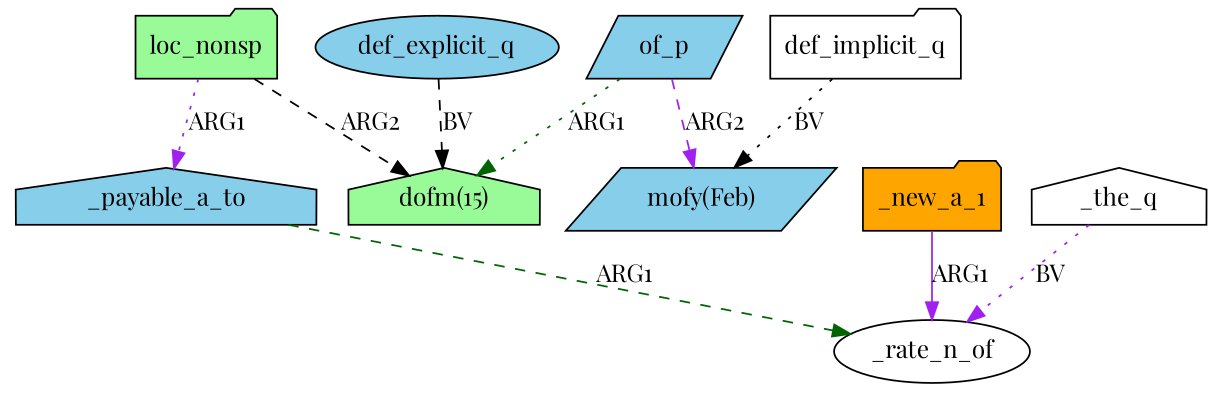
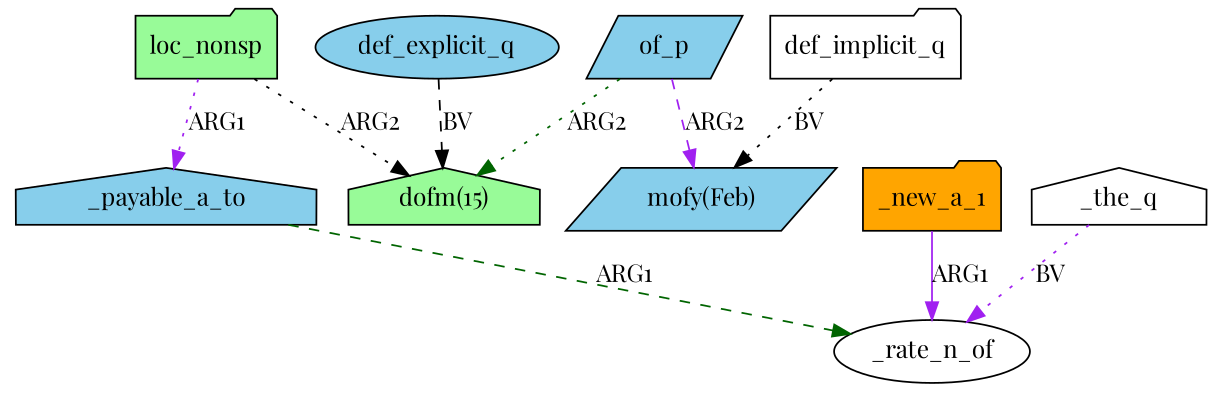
(324, 123) -> (324, 123)
(597, 123) -> (597, 123)
